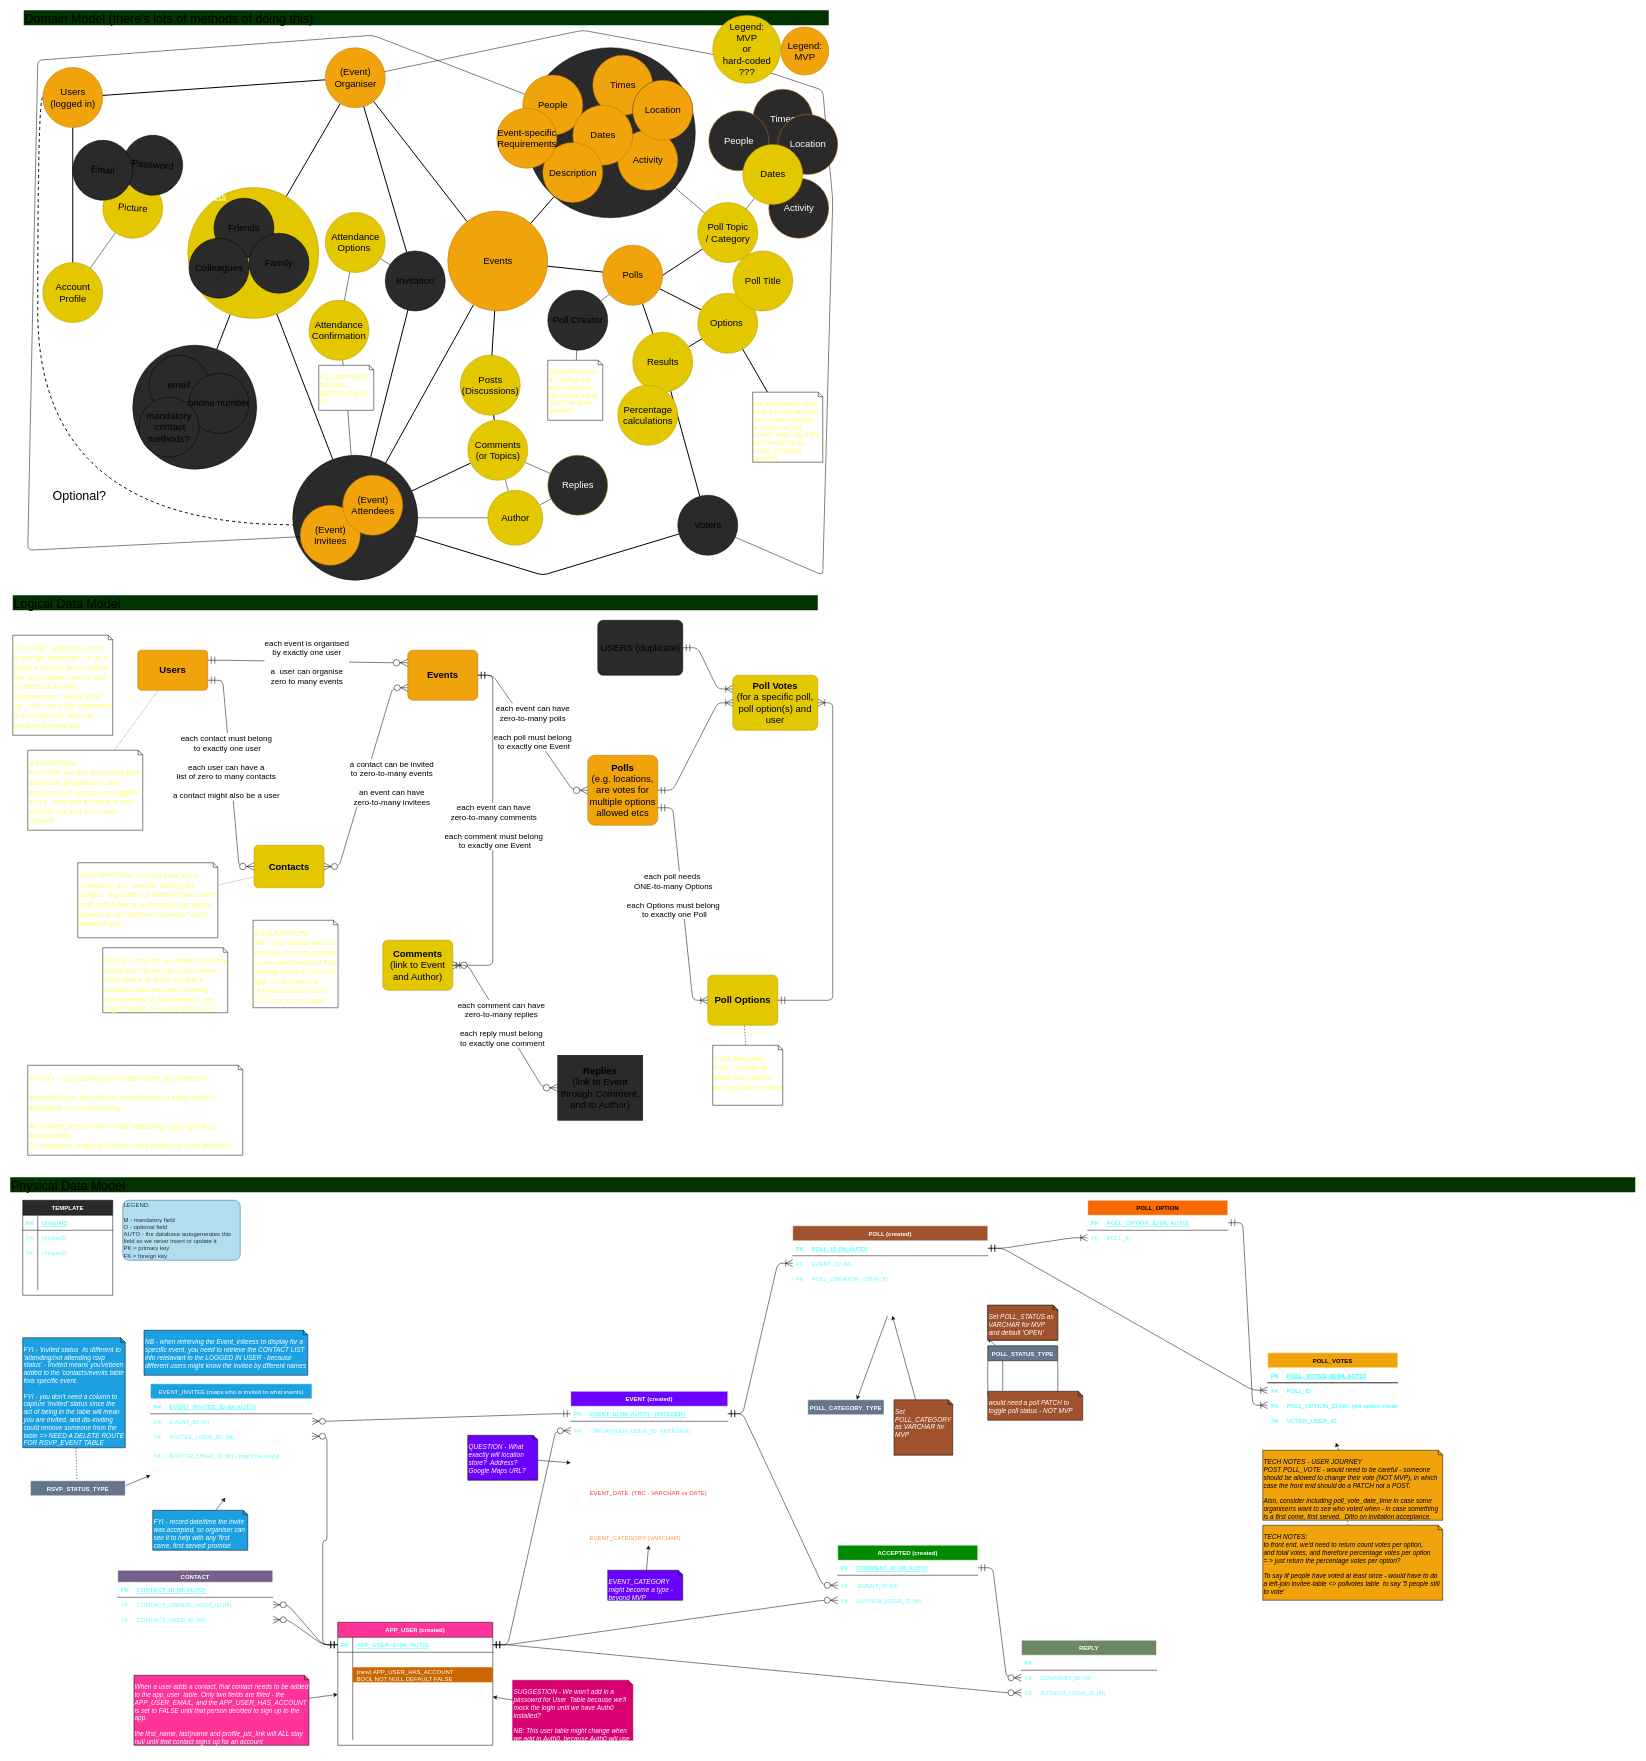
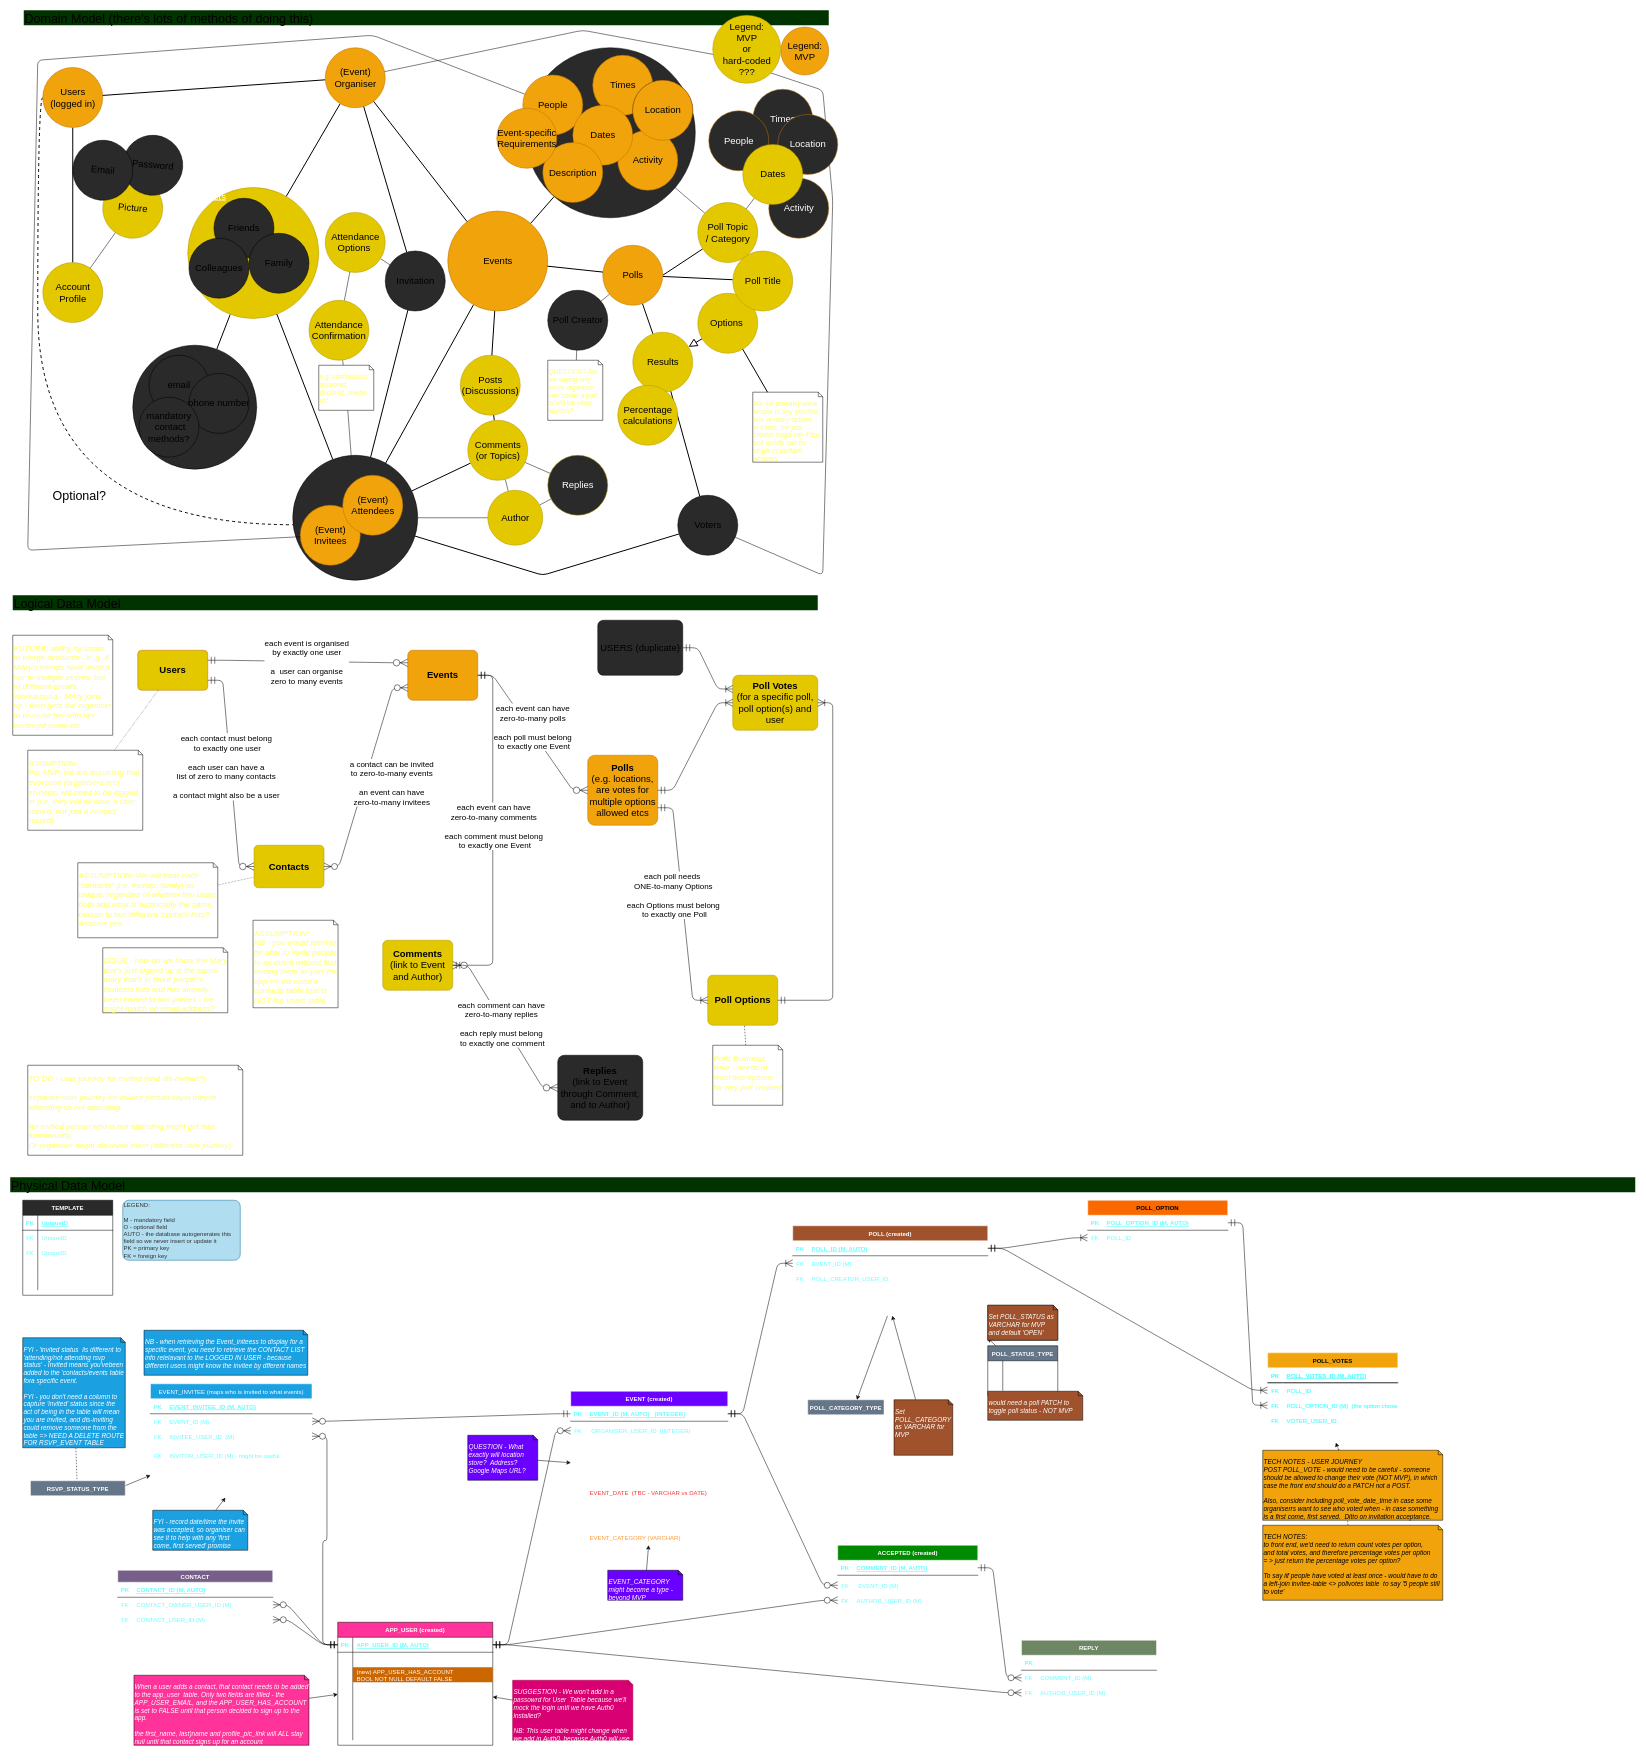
(680, 299) -> (698, 278)
(694, 344) -> (697, 342)
(173, 670) -> (173, 670)
(600, 1088) -> (600, 1088)
